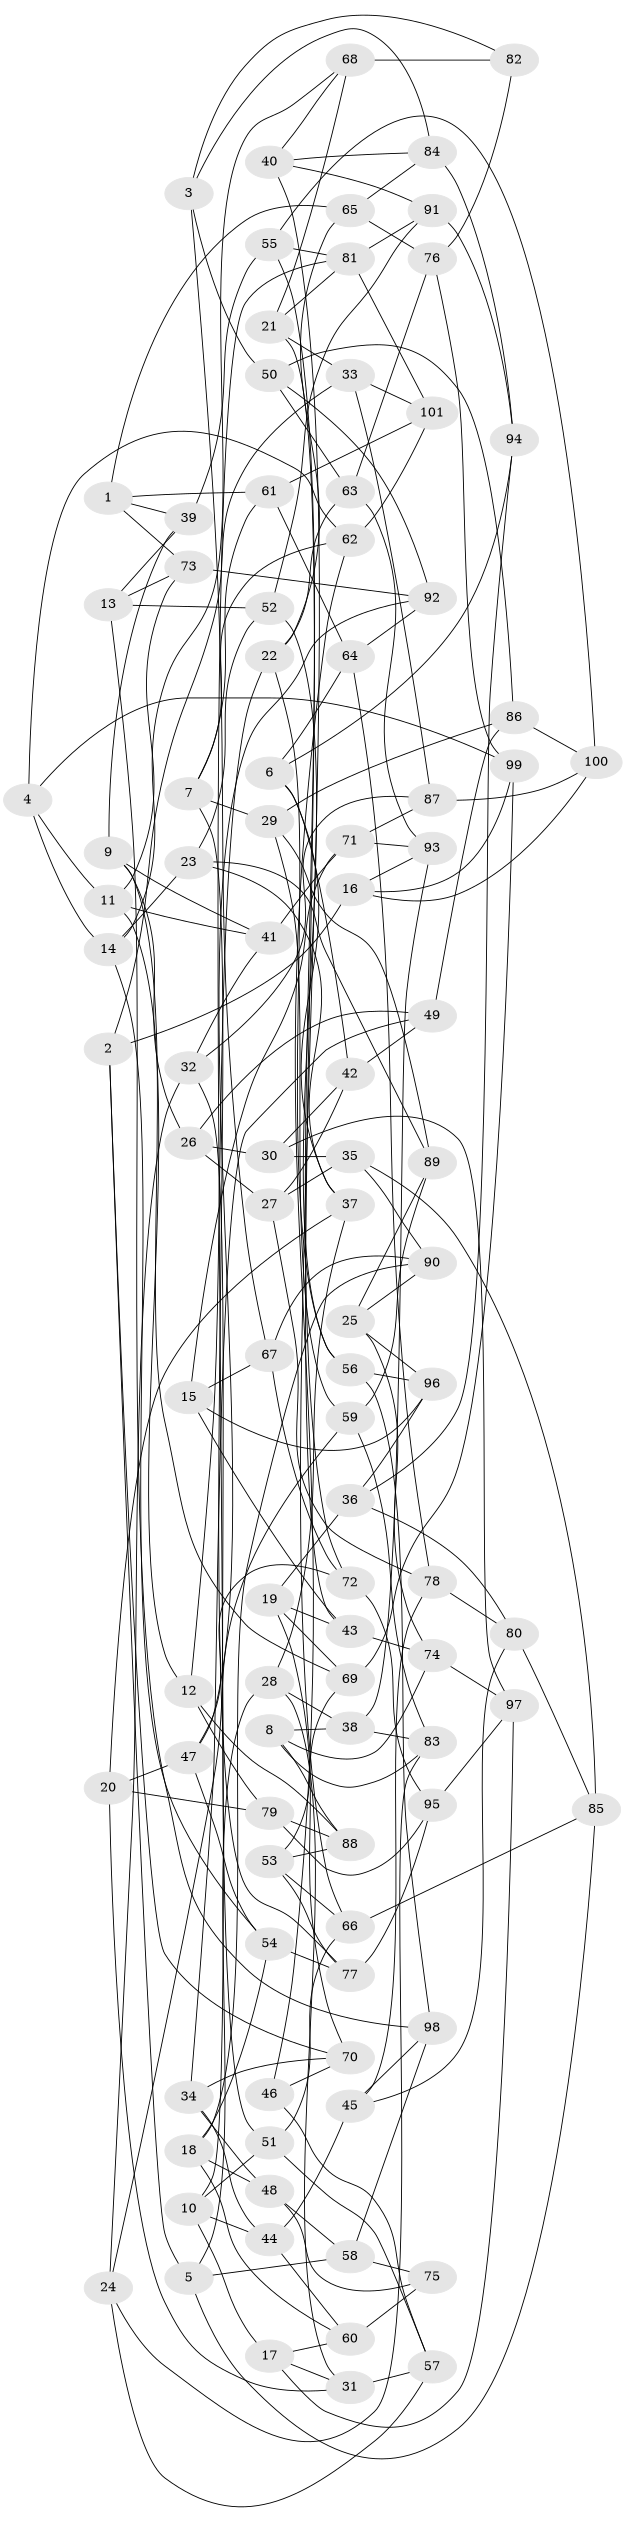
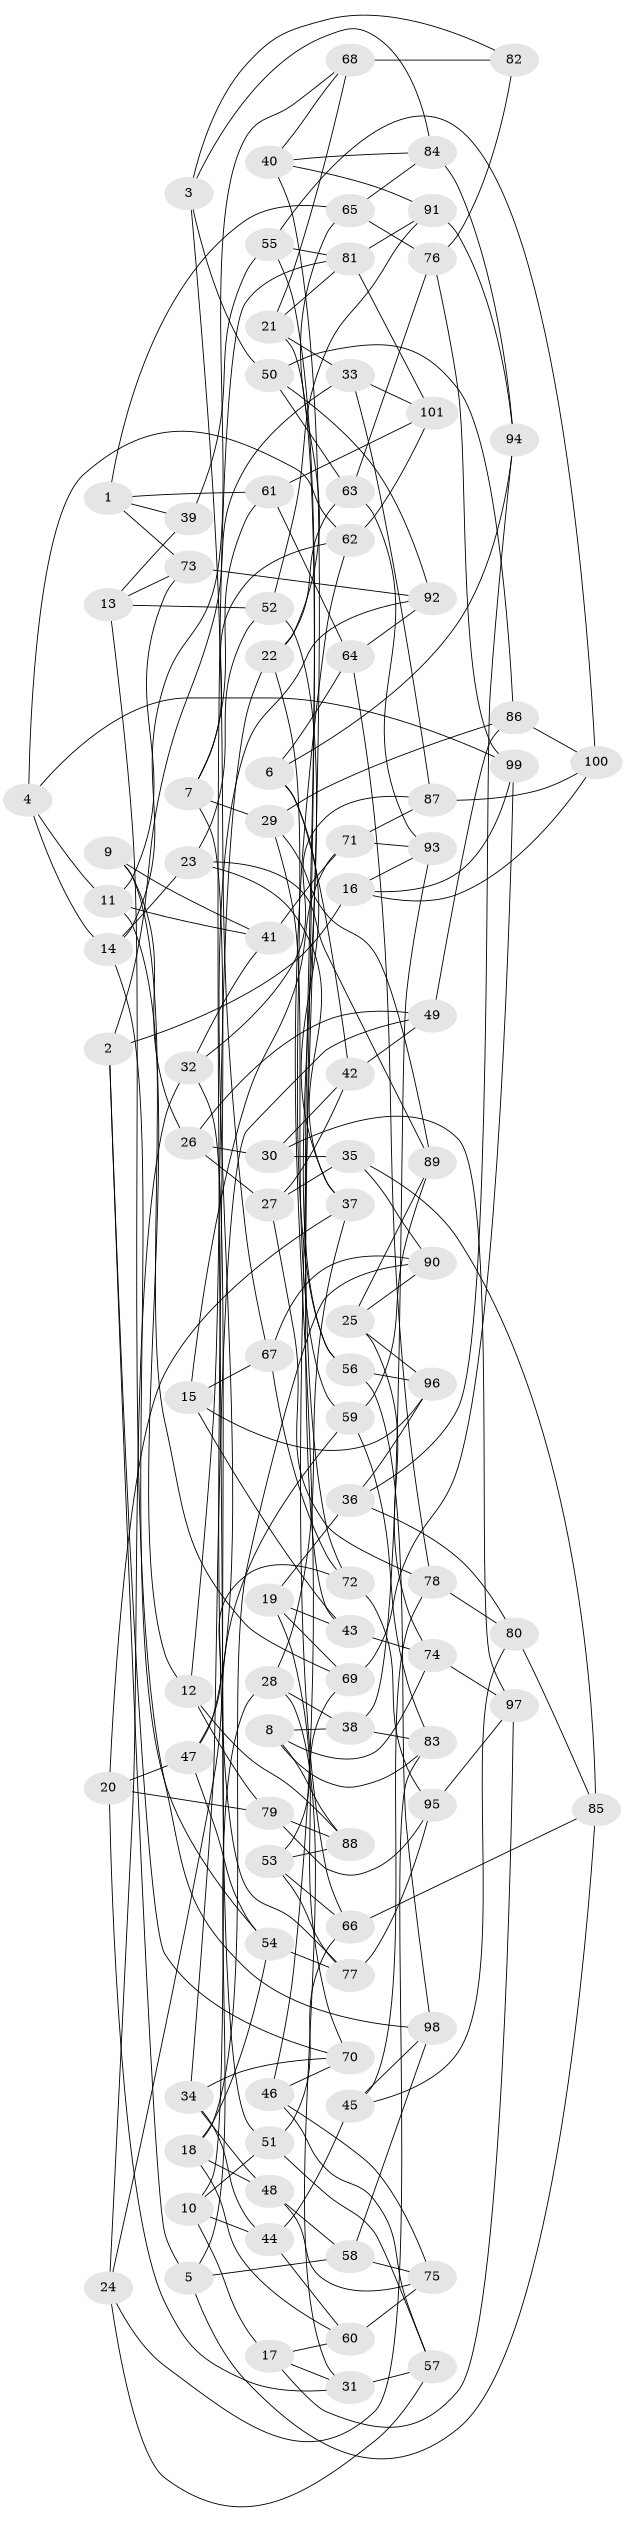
(124, 672) -> none
none -> (374, 2169)
